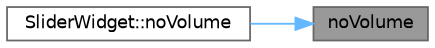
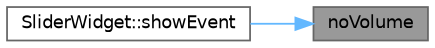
(129, 24) -> (129, 24)
